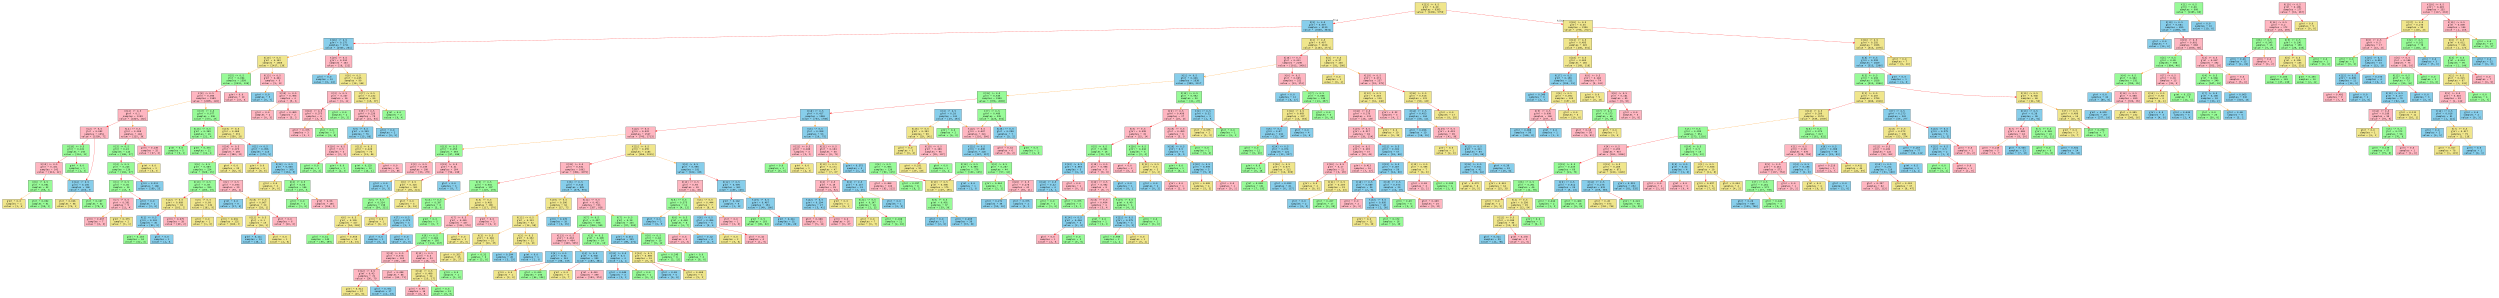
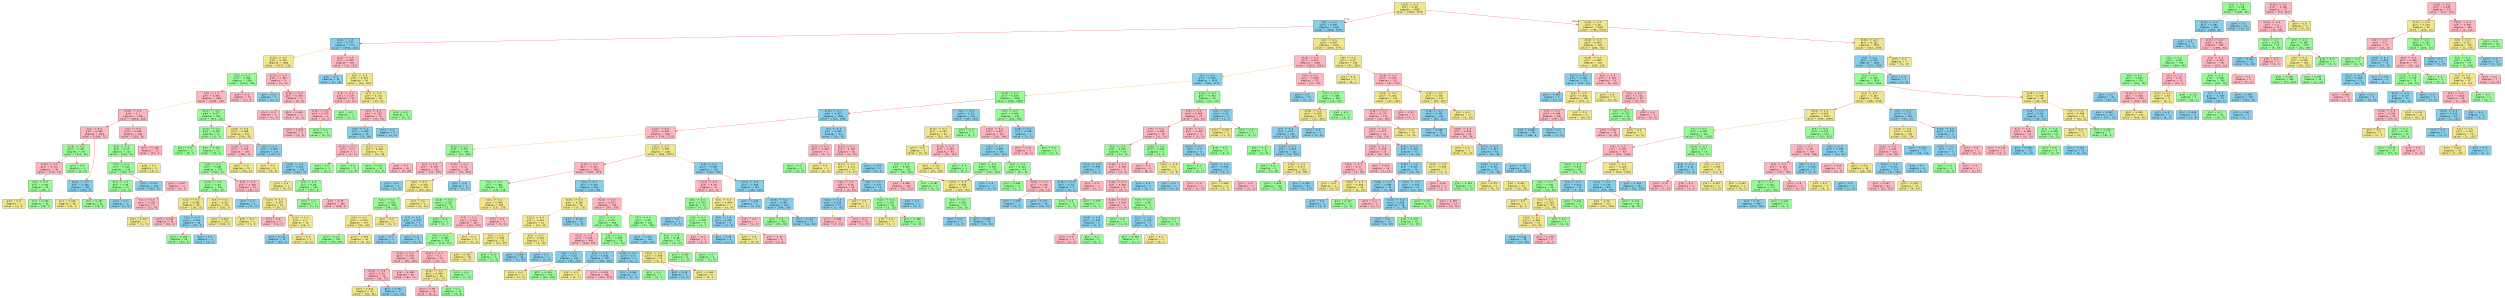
(1573, 204) -> none
(108, 213) -> (164, 194)
(1364, 222) -> (1382, 222)
